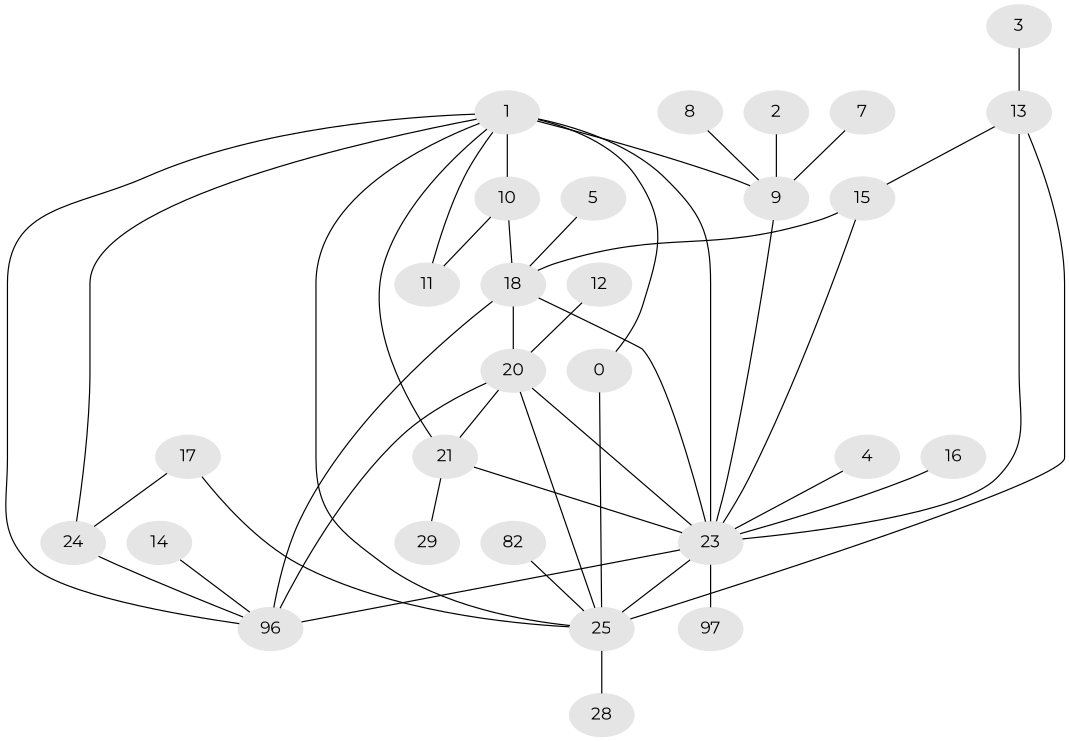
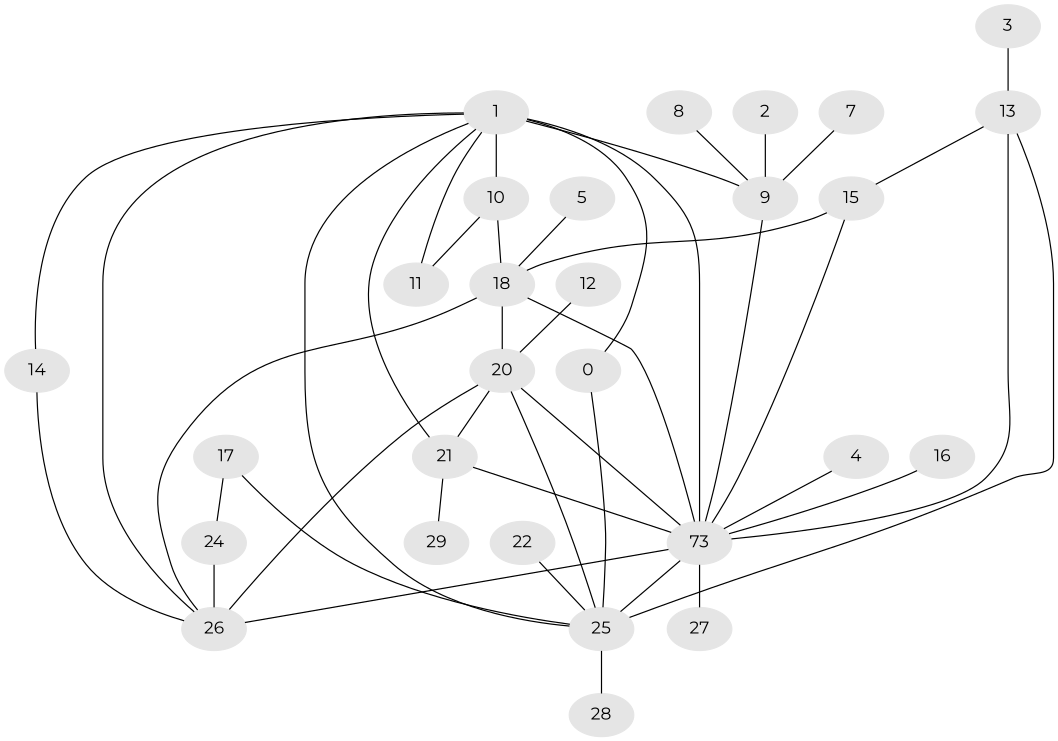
(155, 216) -> (180, 141)
(513, 543) -> (523, 543)
(711, 543) -> (700, 543)
(271, 629) -> (214, 629)
(711, 629) -> (700, 629)
